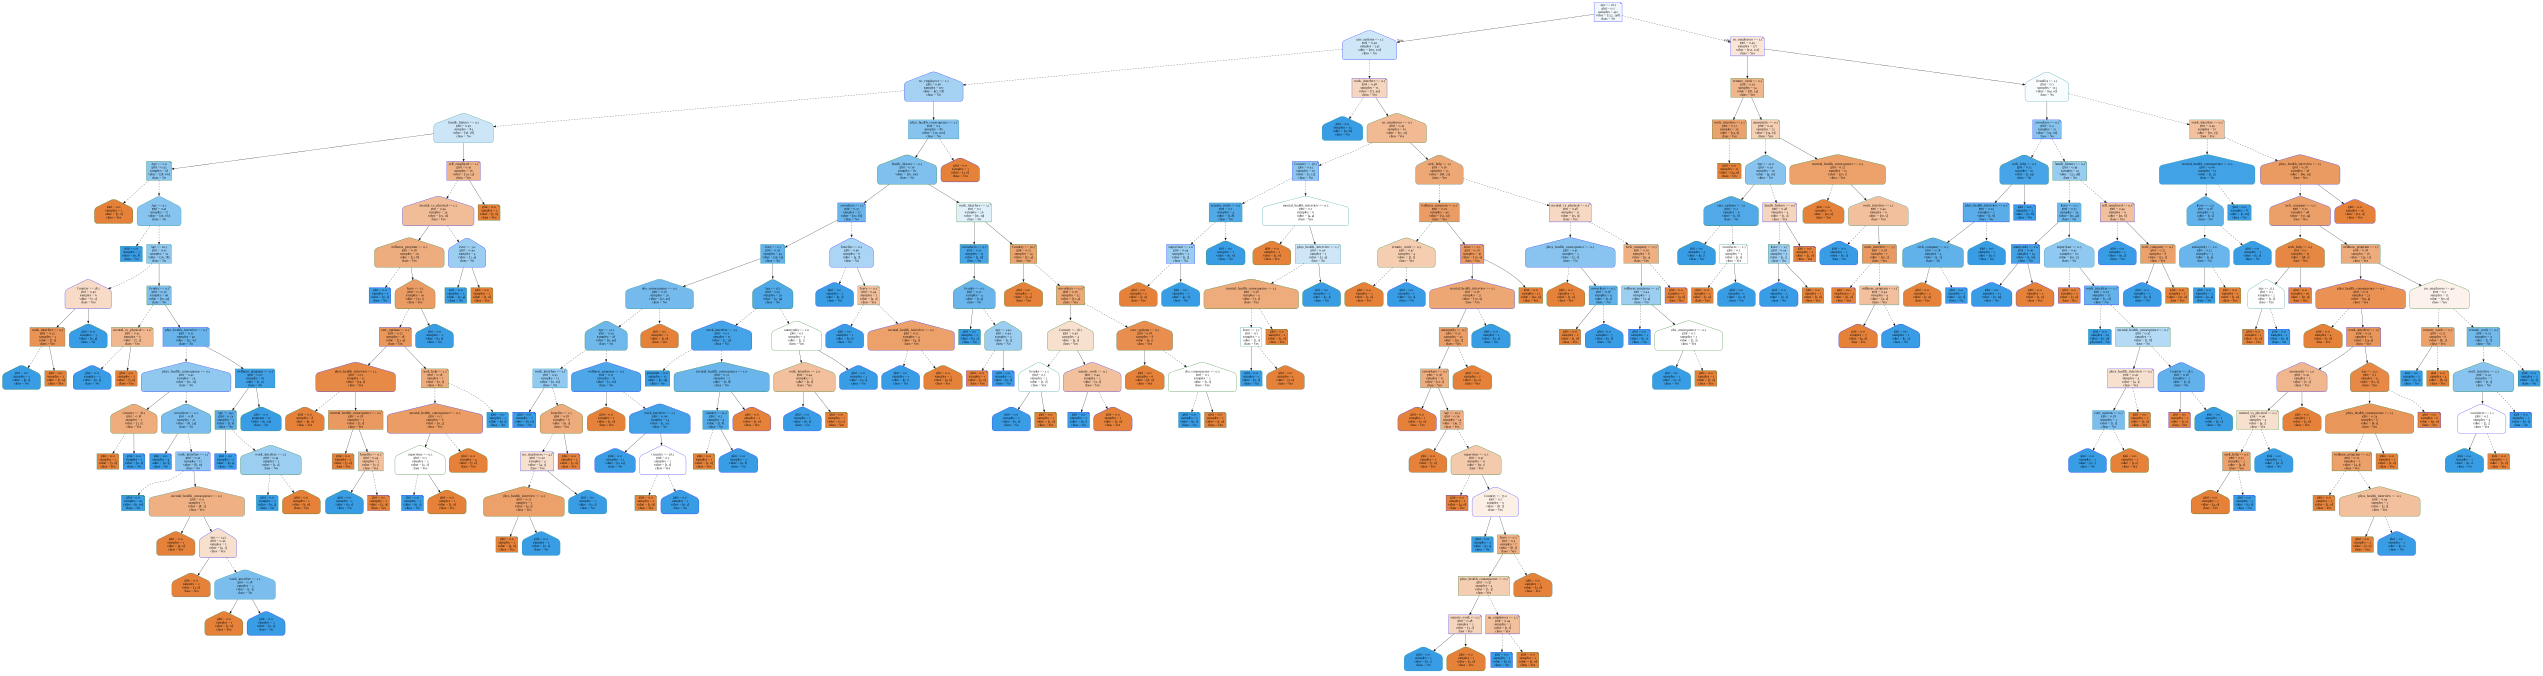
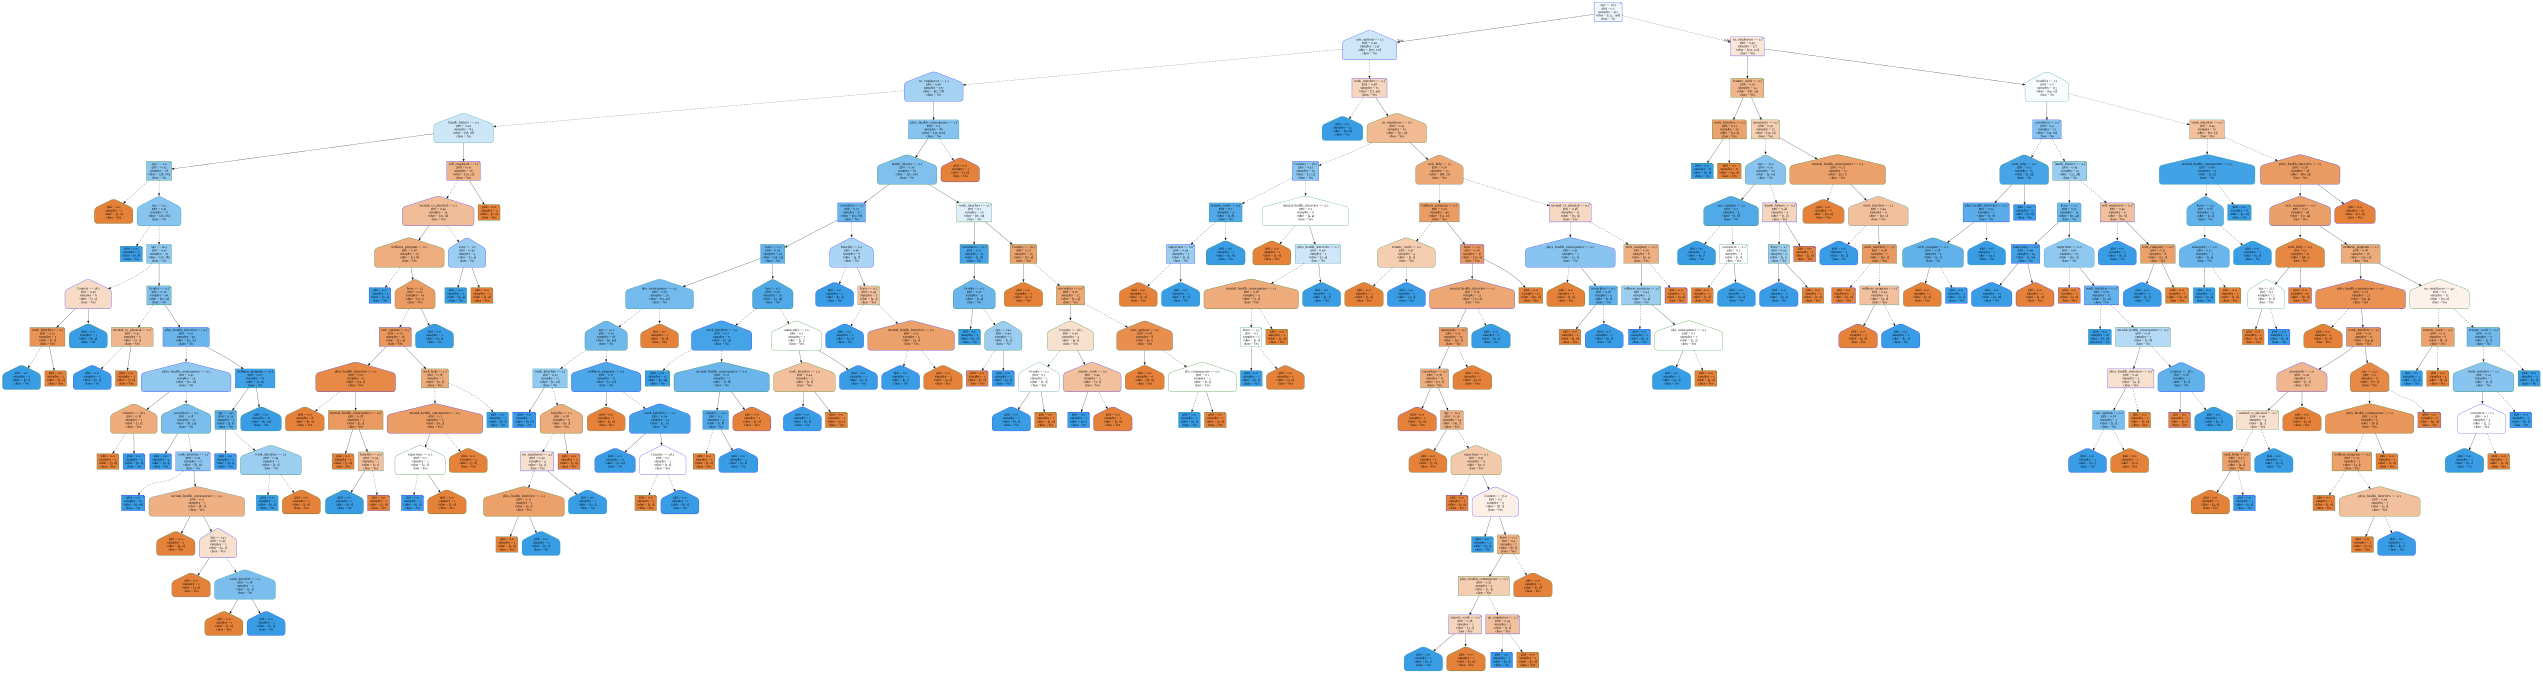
none -> (1702, 171)
(1729, 171) -> (1729, 171)
(657, 378) -> (657, 378)
(261, 420) -> (261, 420)
(133, 503) -> (133, 503)
